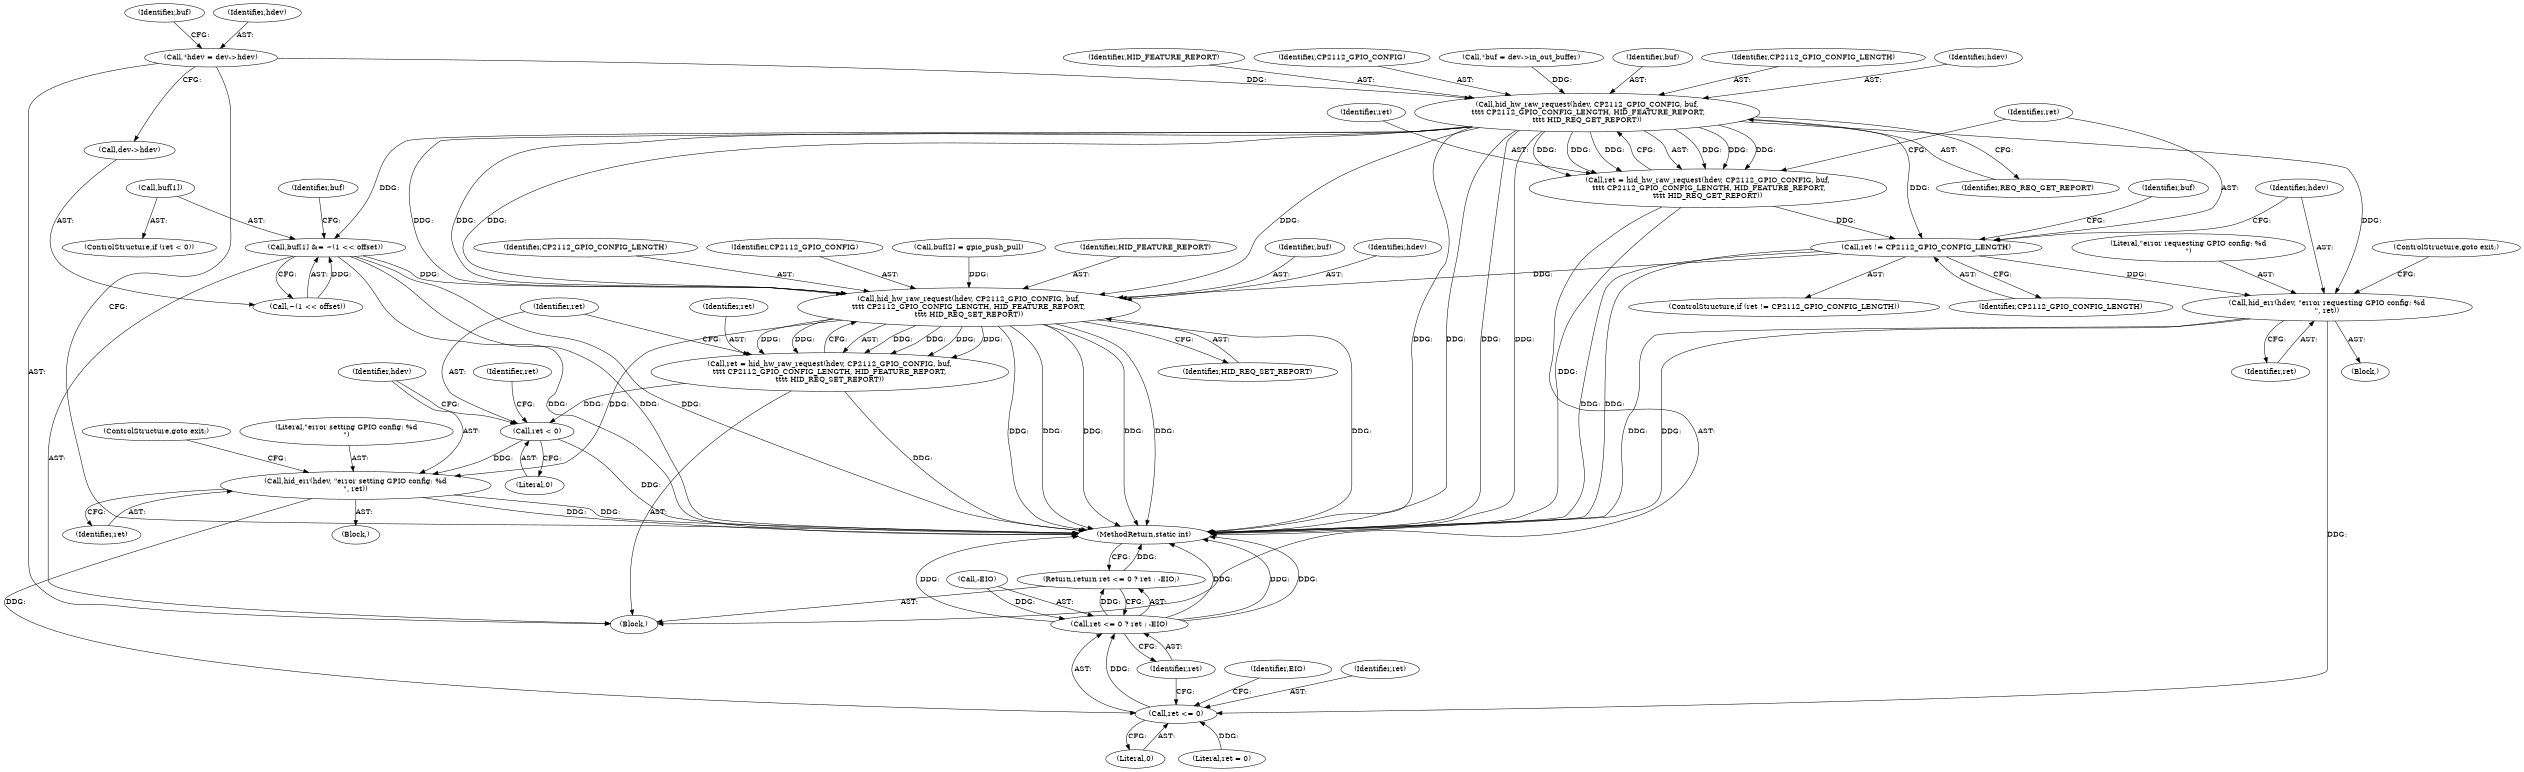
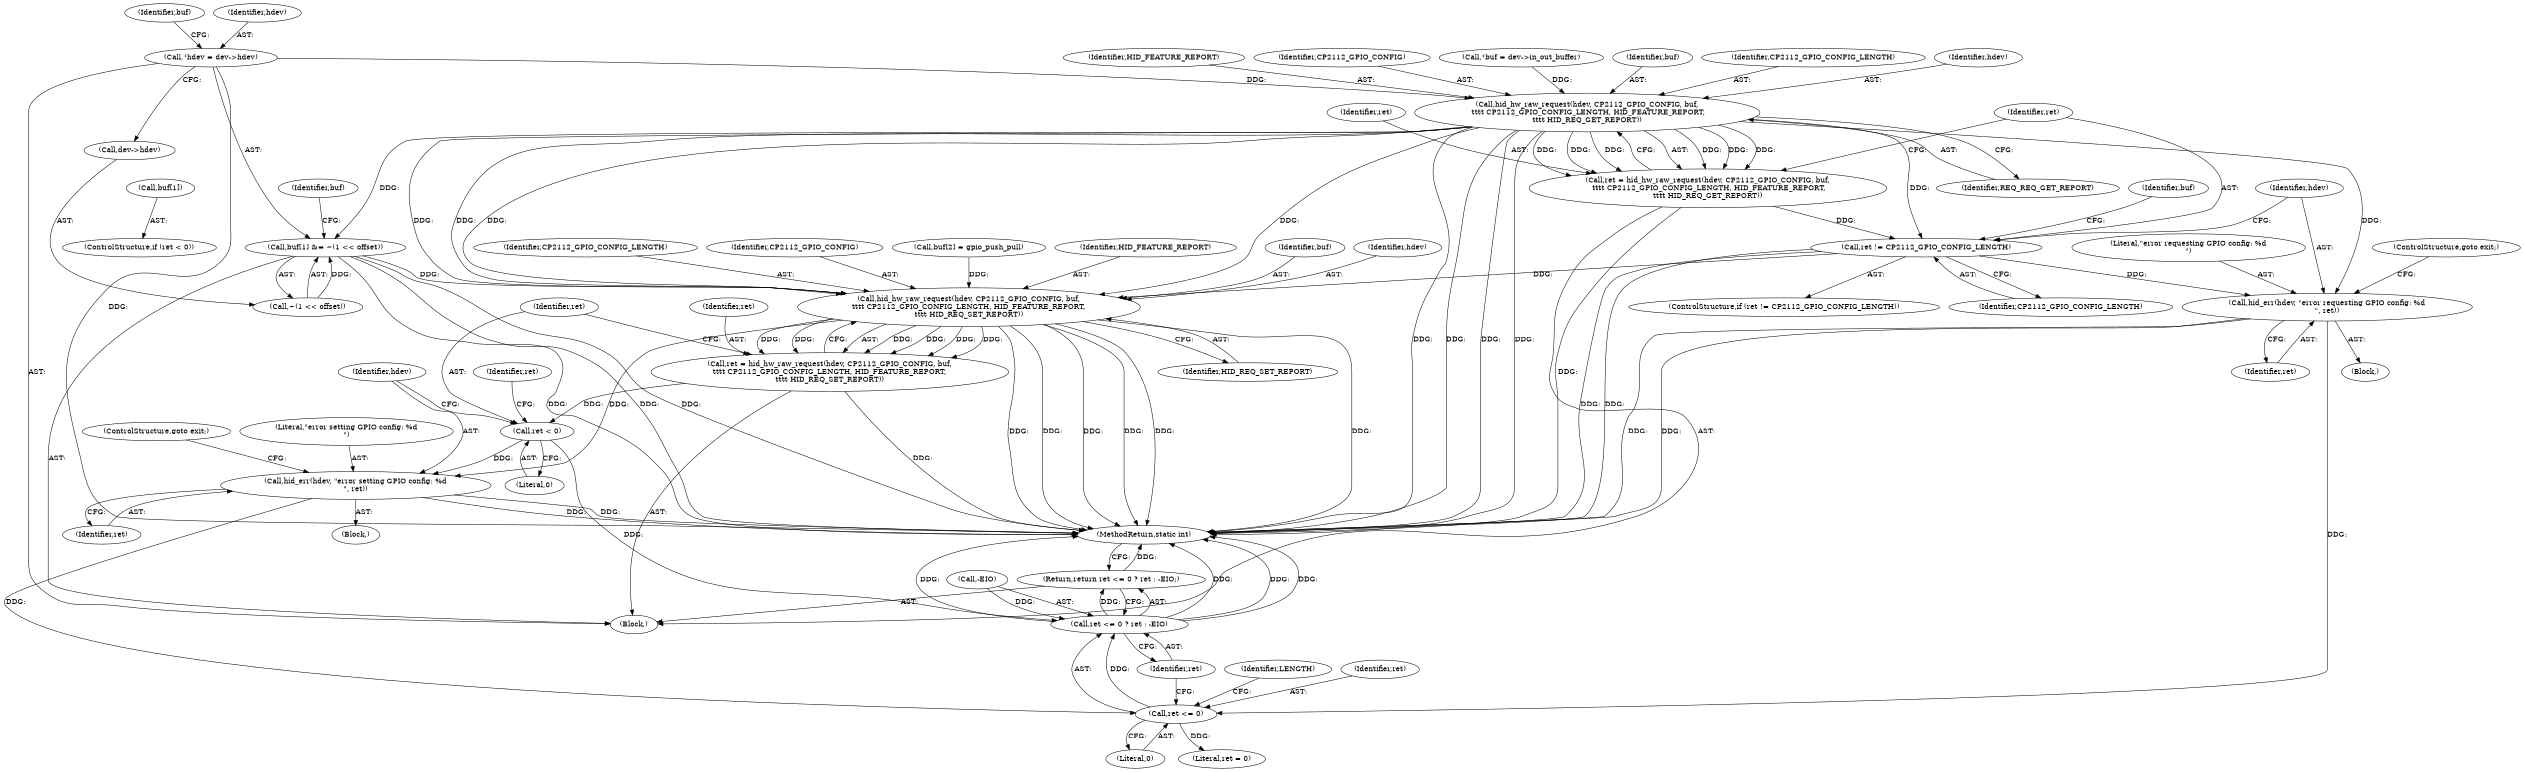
(236, 220) -> (245, 160)
(289, 275) -> (289, 275)
(120, 307) -> (120, 307)
(681, 518) -> (768, 592)
(1278, 669) -> (1278, 669)
(1216, 735) -> (1188, 737)
